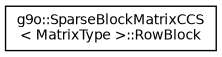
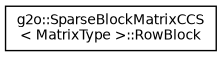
(111, 28) -> (111, 28)
